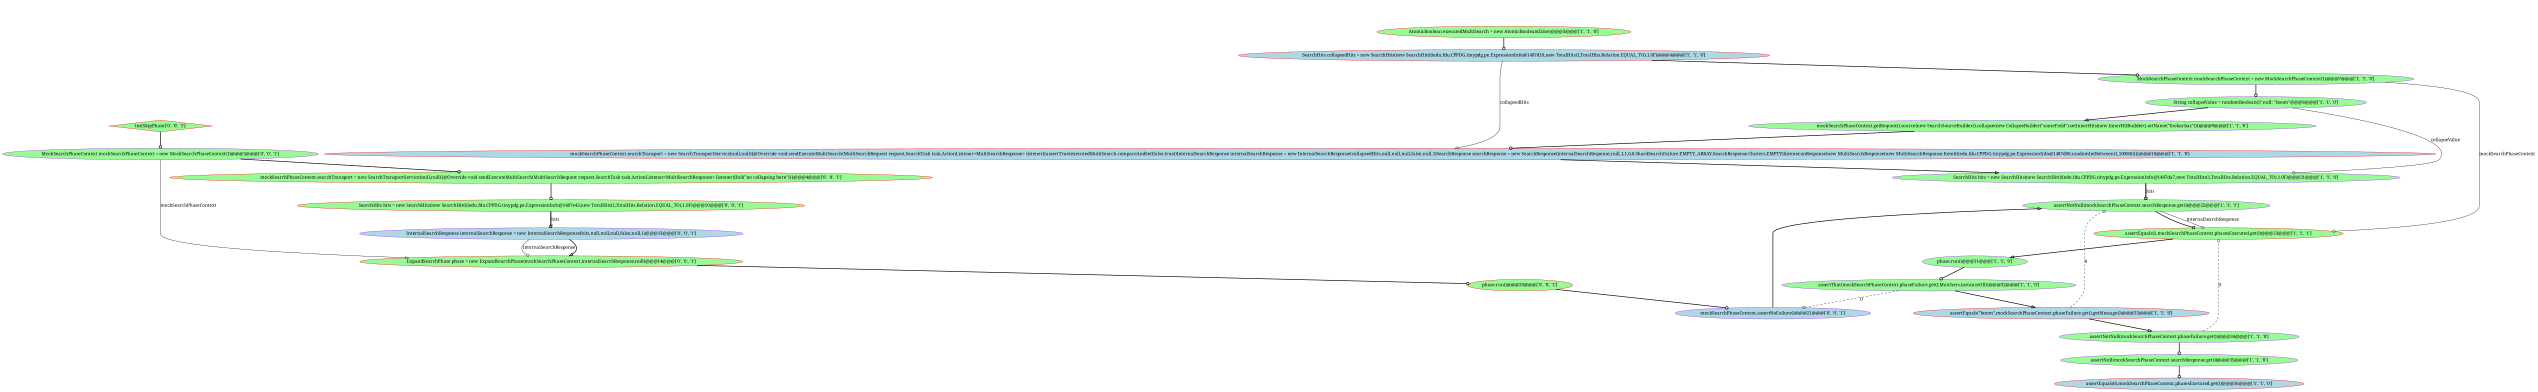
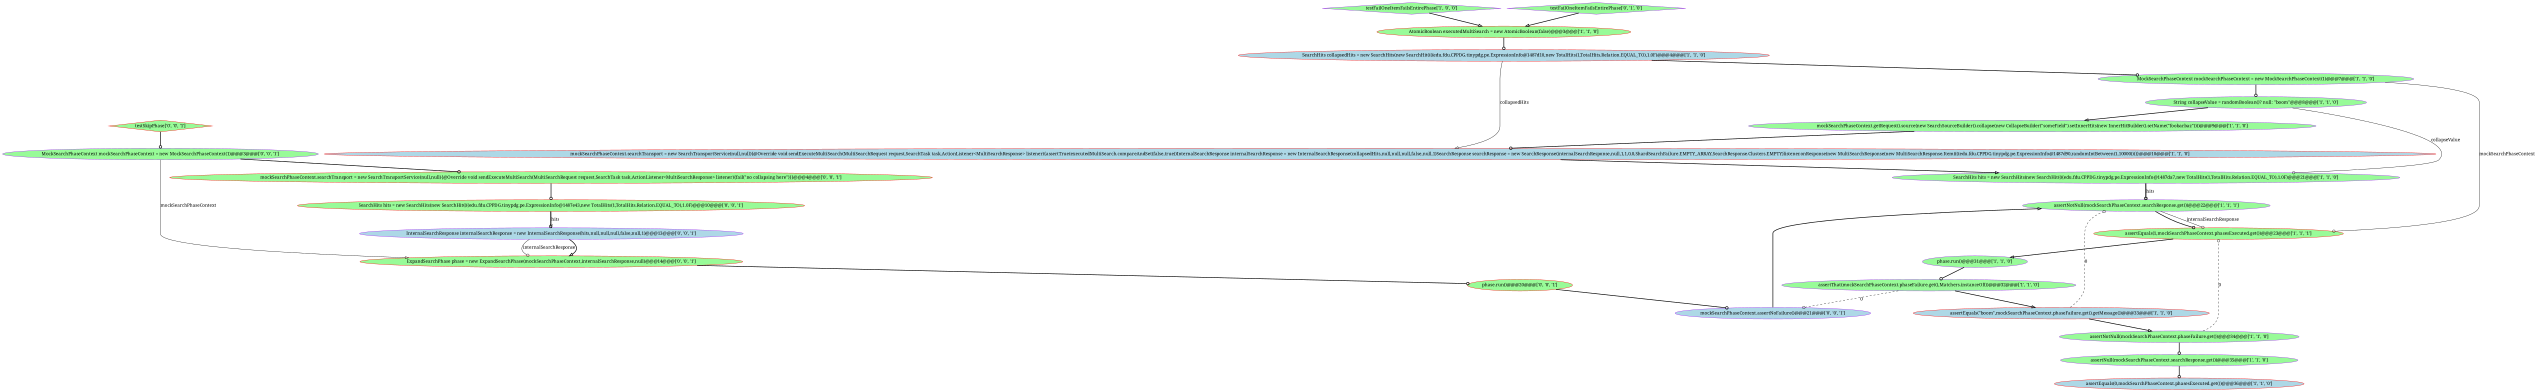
none -> (1412, 8)
none -> (1596, 8)
